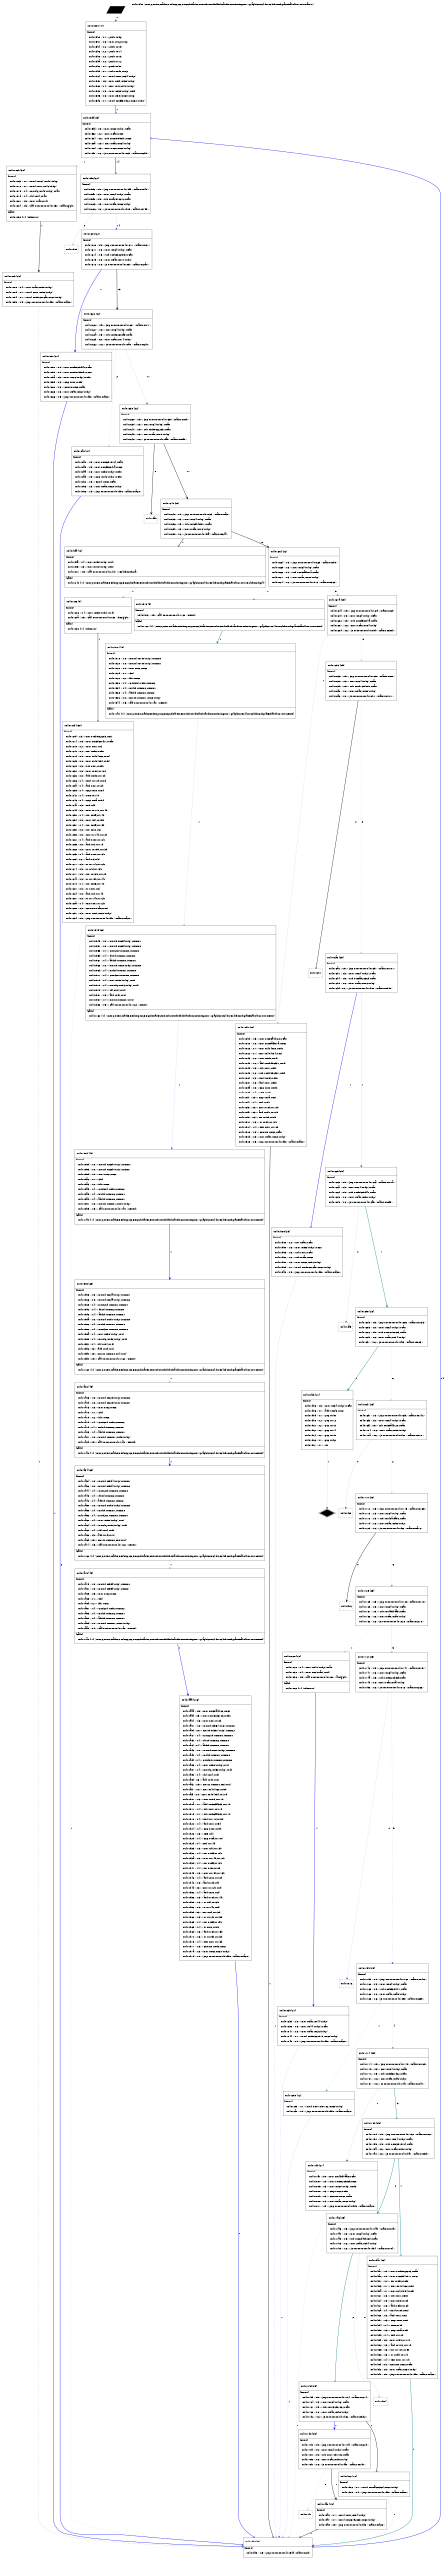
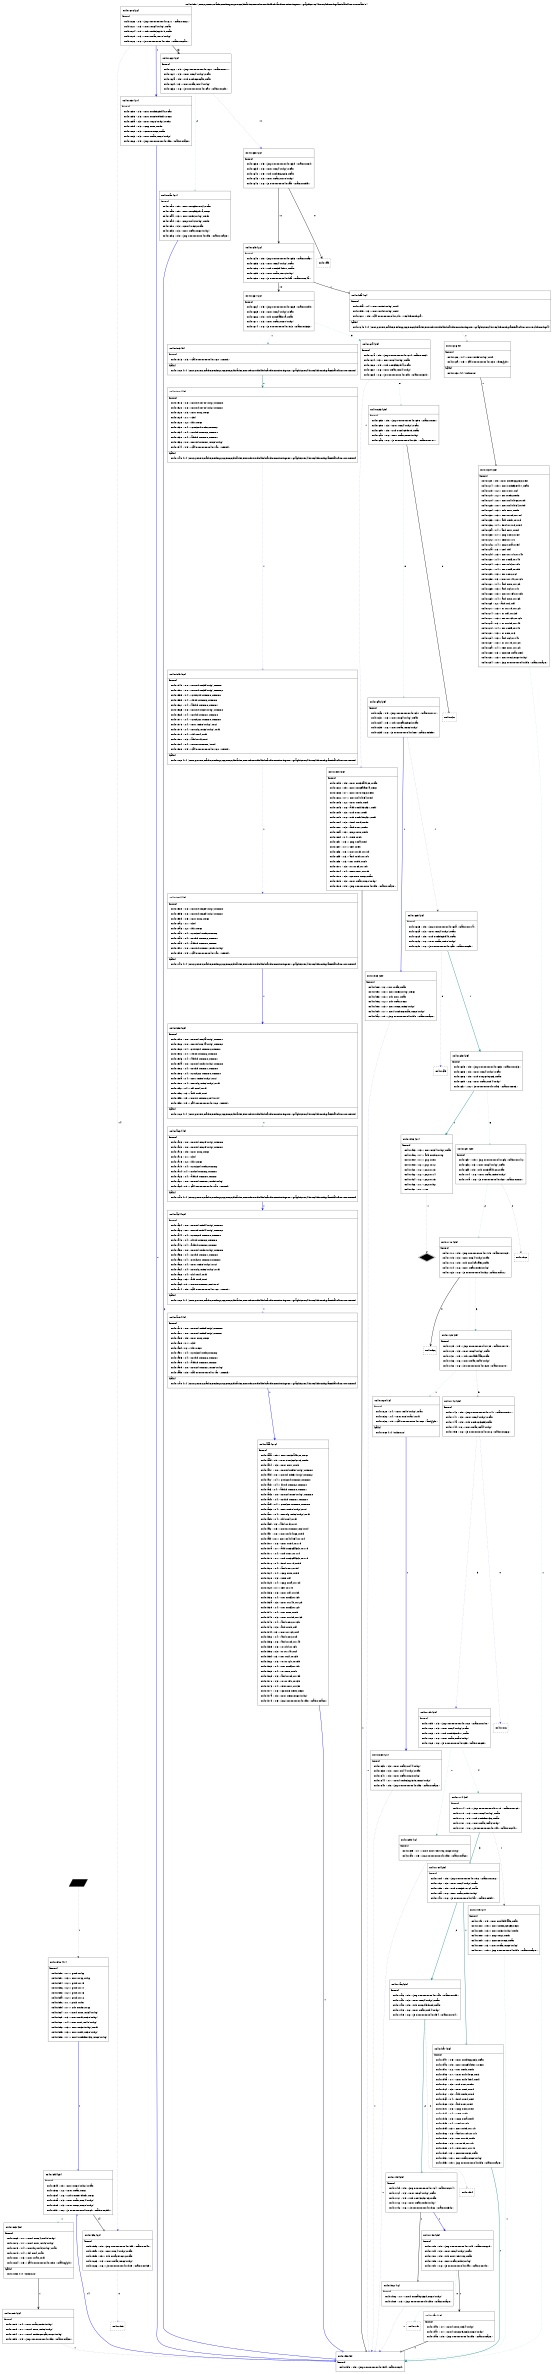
(116, 221) -> (118, 1136)
